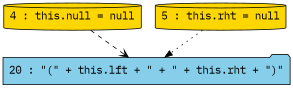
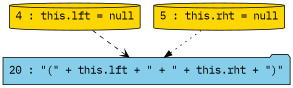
(73, 17) -> (75, 17)
